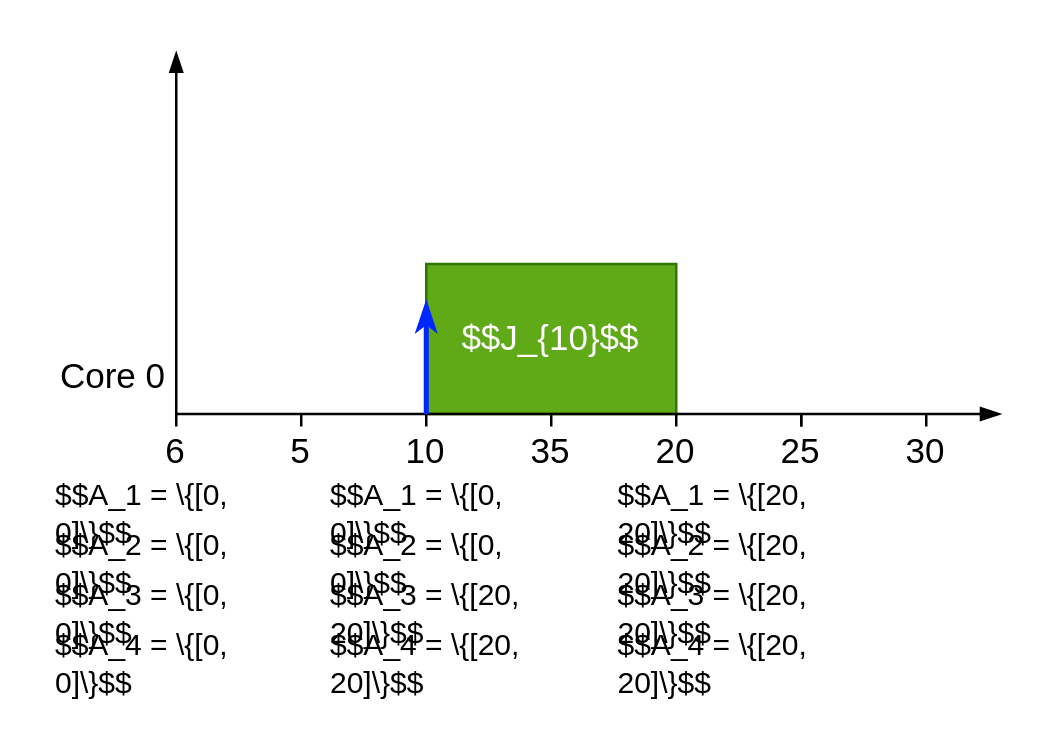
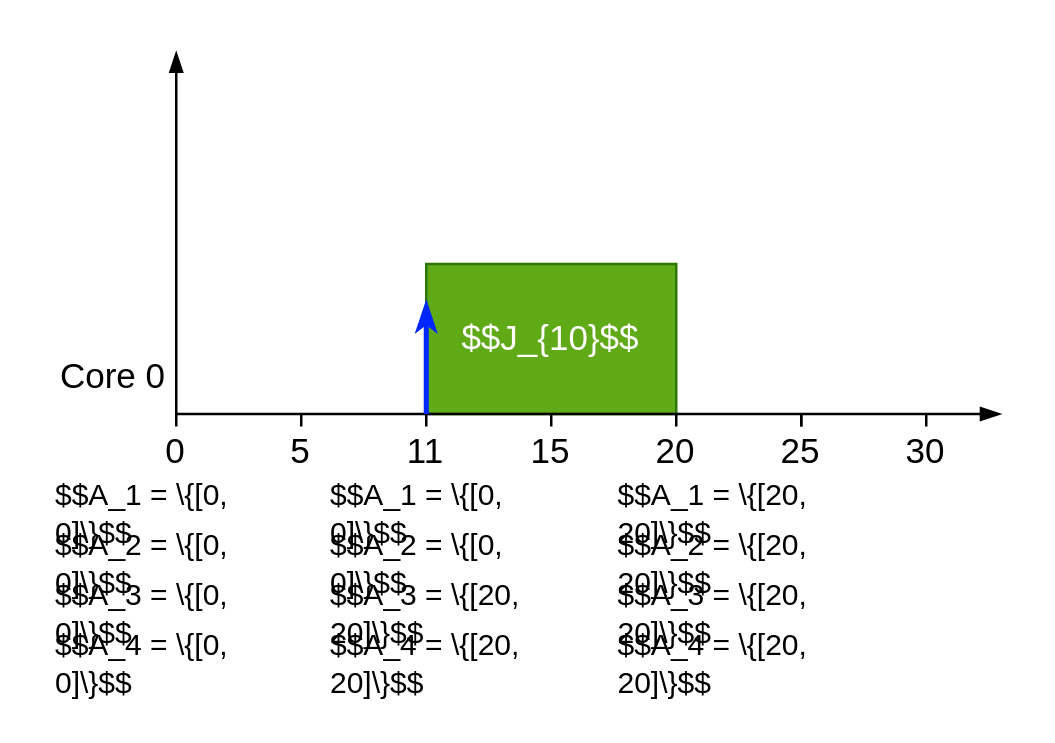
(176, 451) -> (176, 451)
(426, 451) -> (426, 451)
(551, 451) -> (551, 451)
